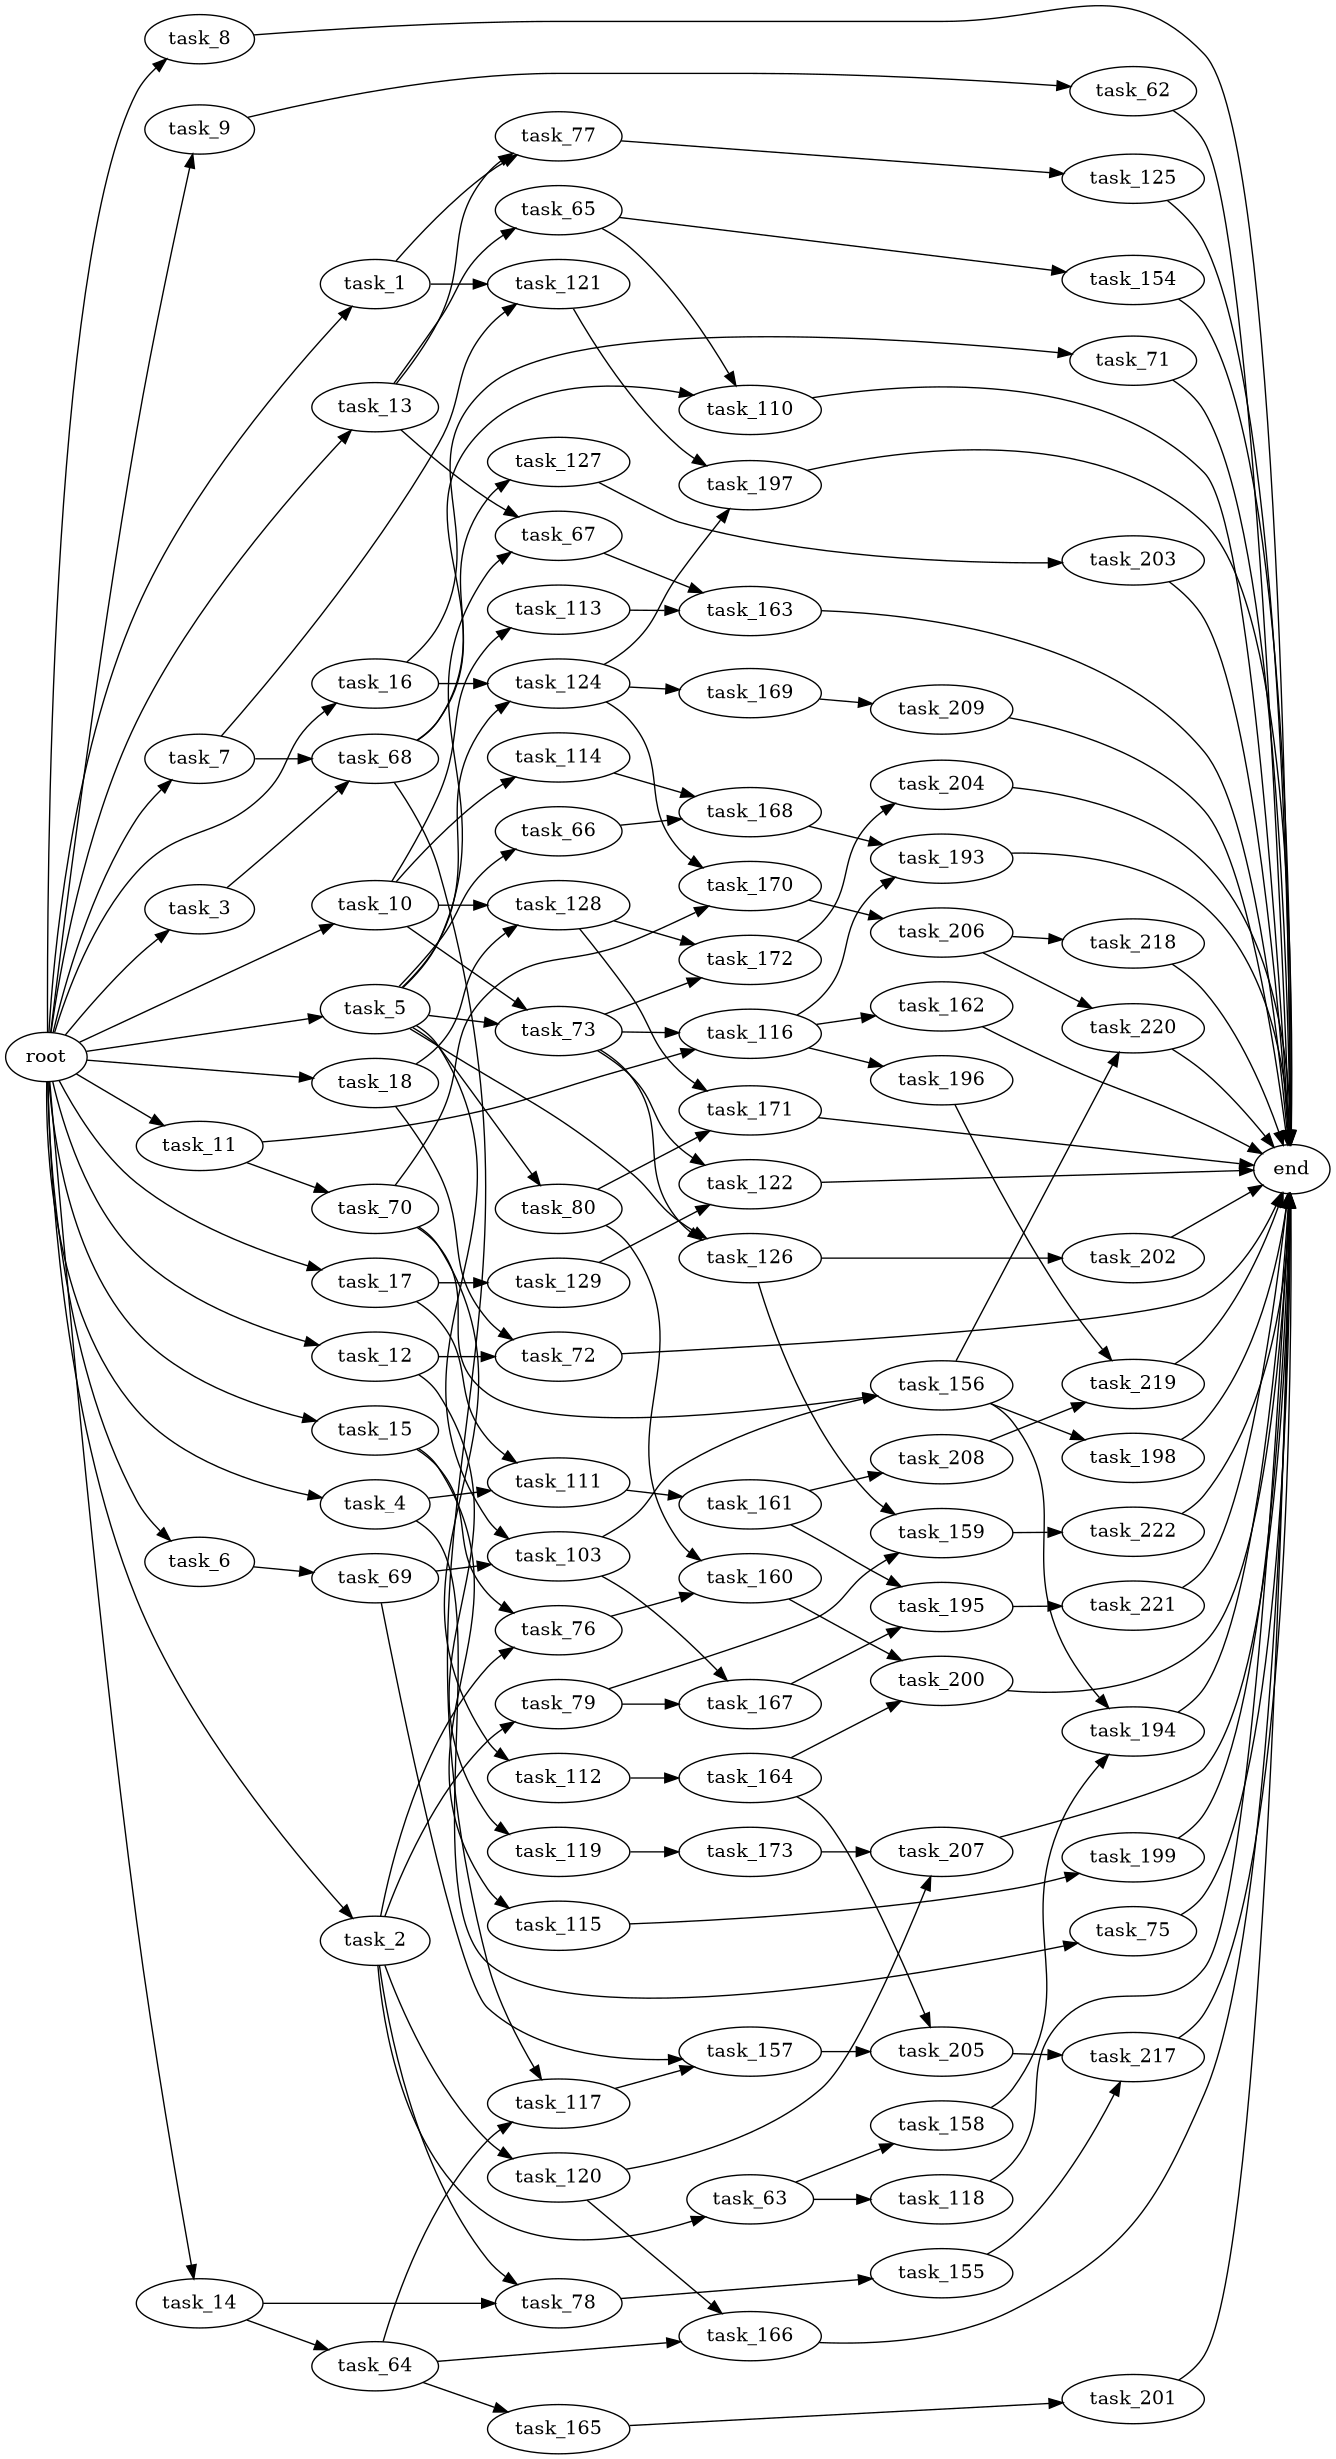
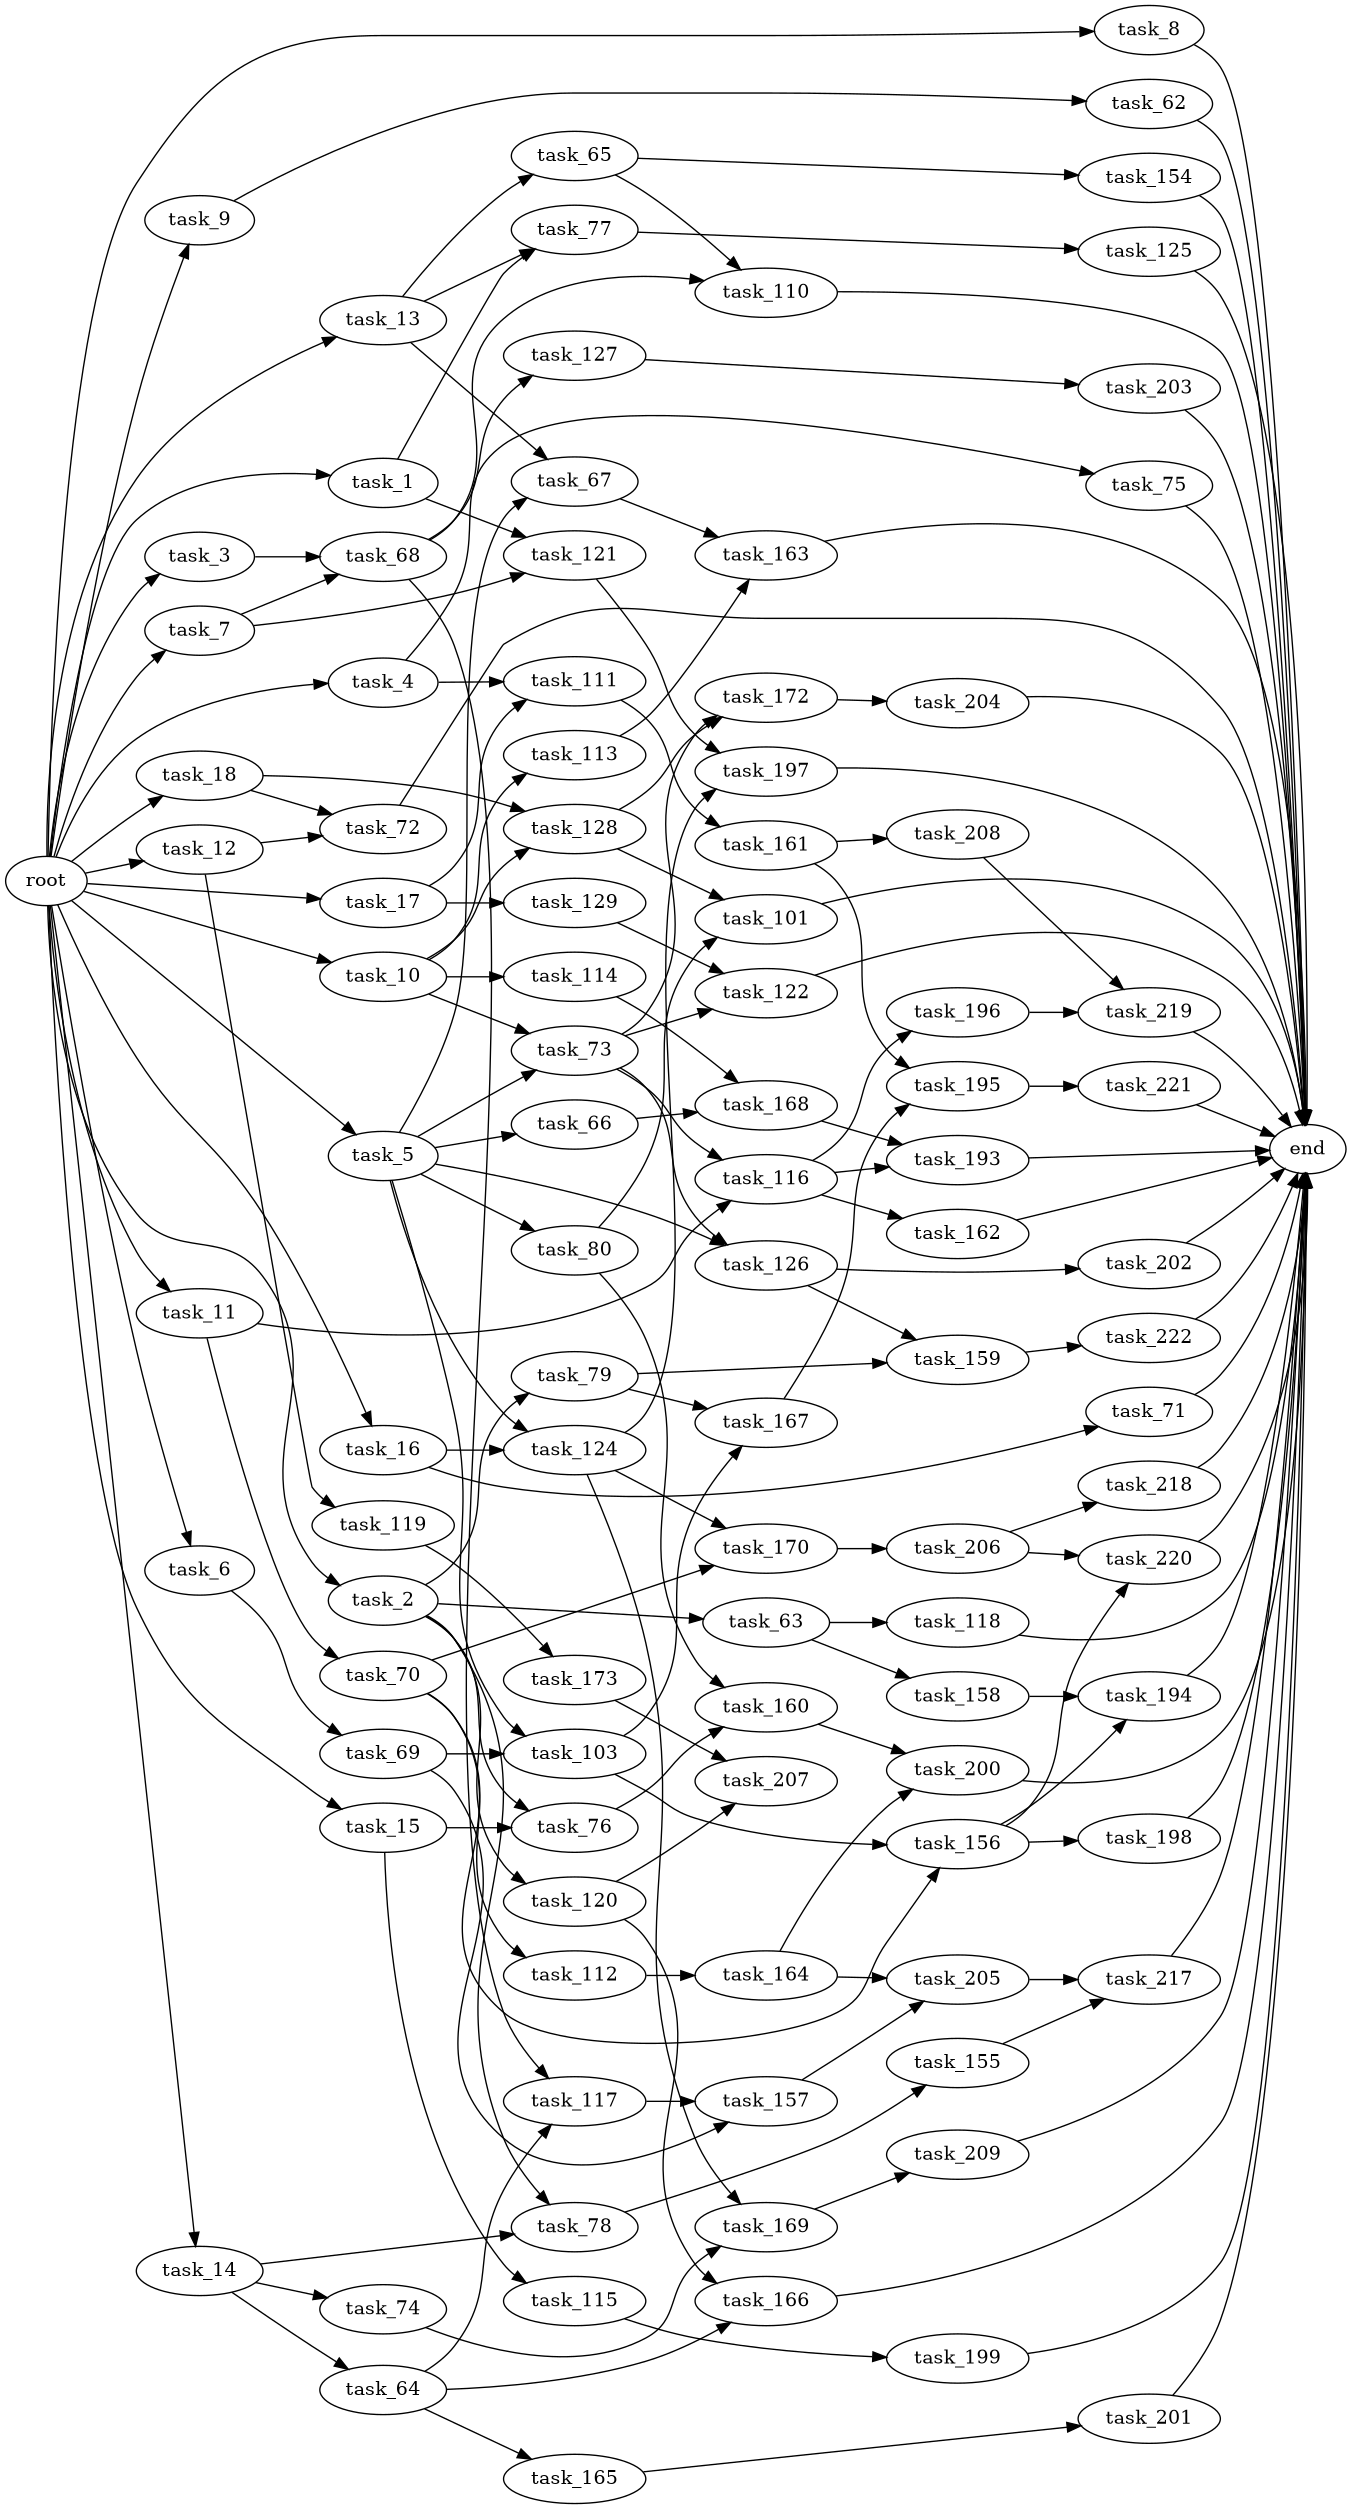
(750, 1110) -> (766, 919)
(1224, 1734) -> none
none -> (383, 2309)
